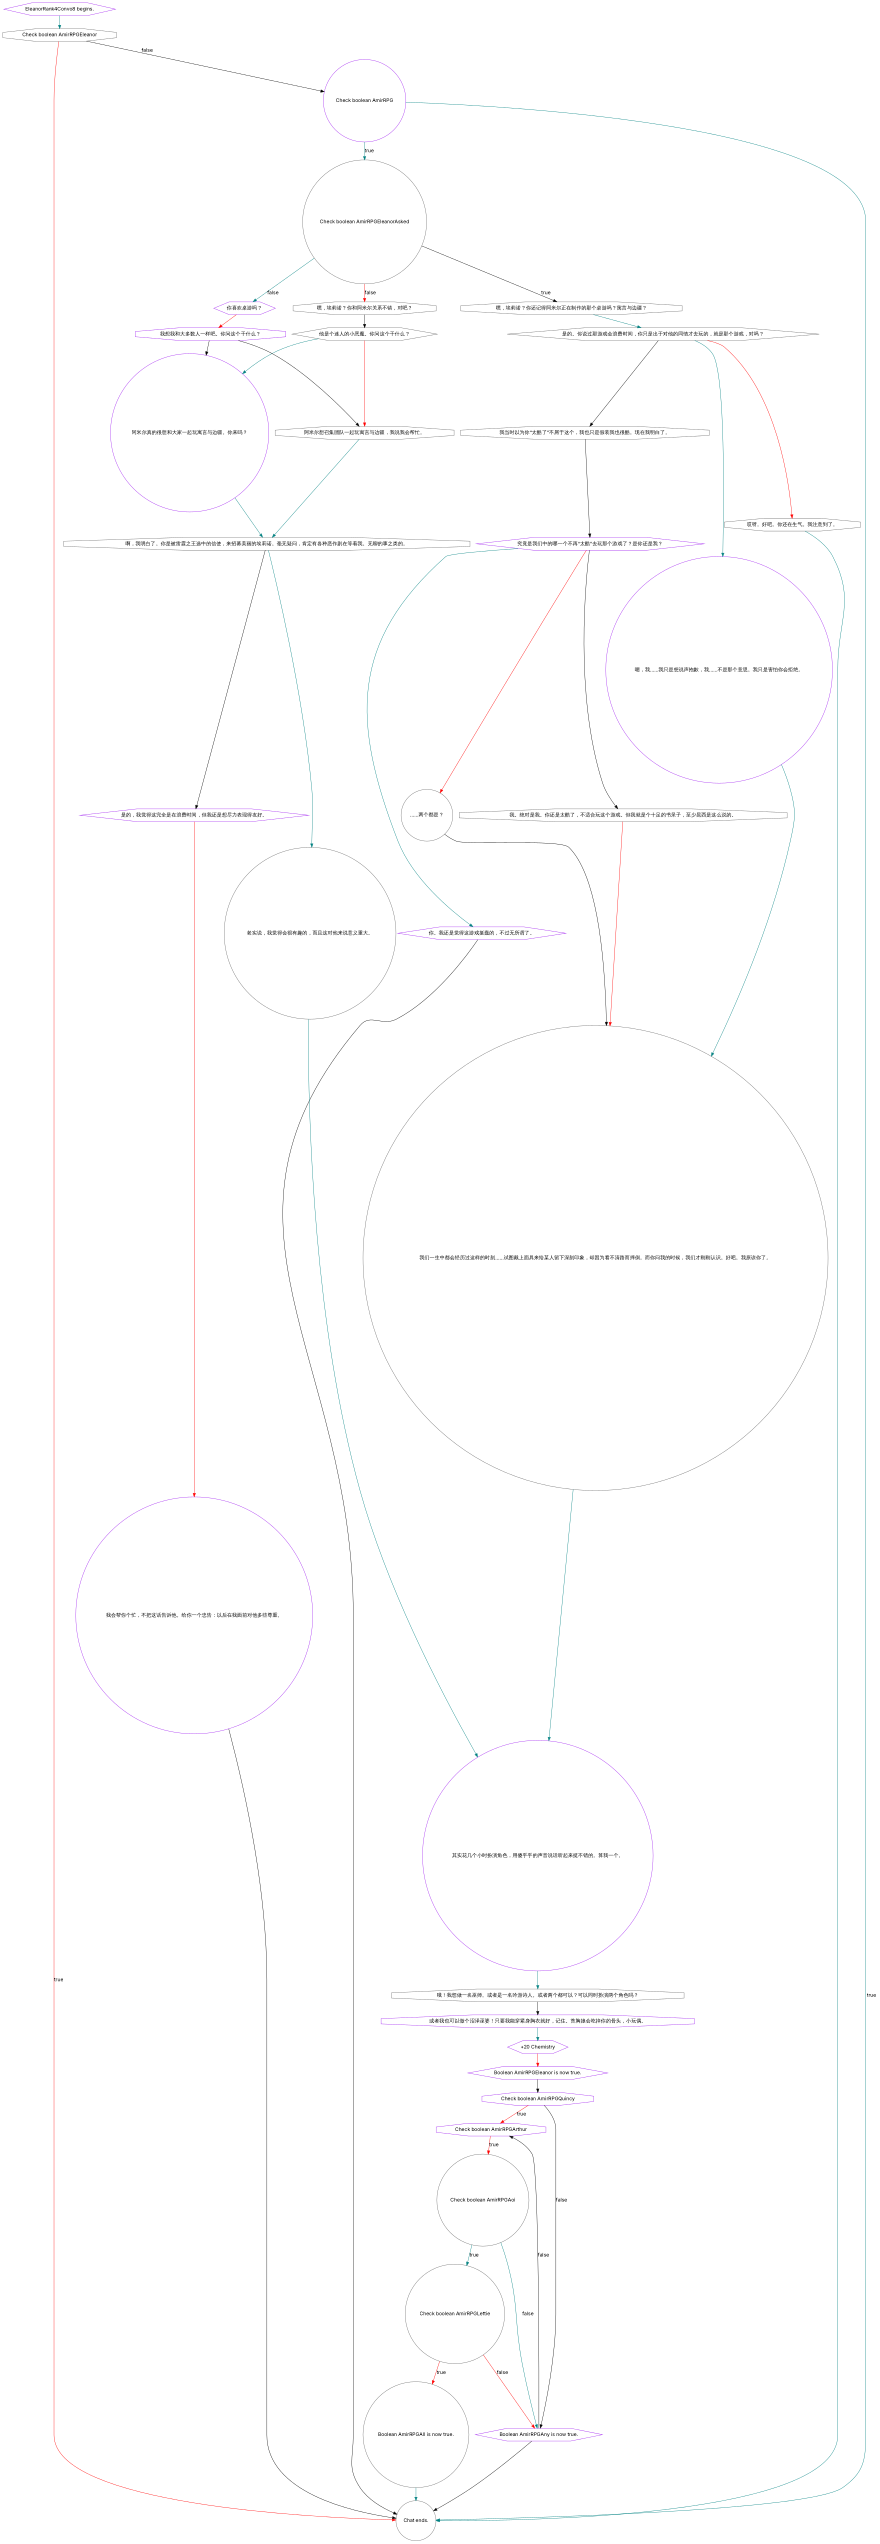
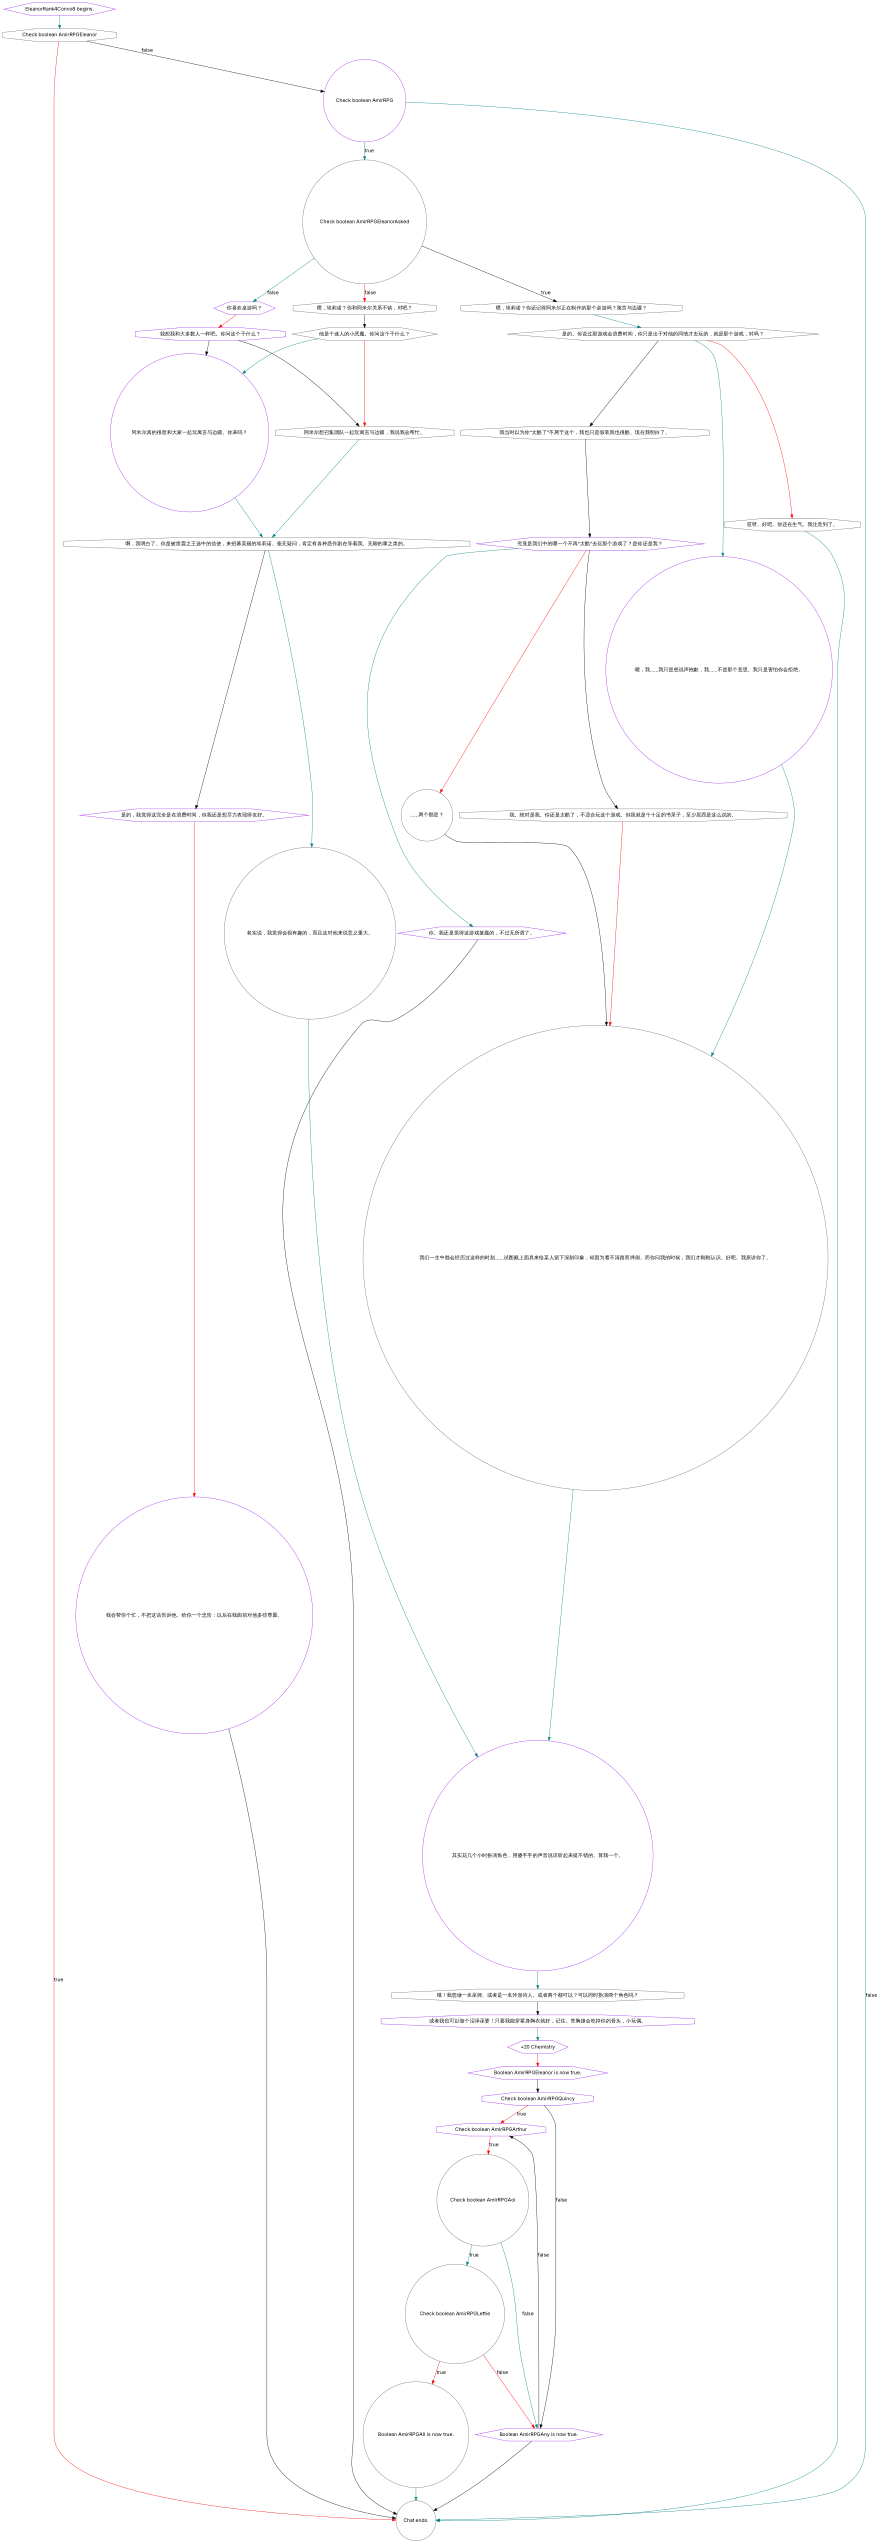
(872, 1995) -> (872, 1995)
